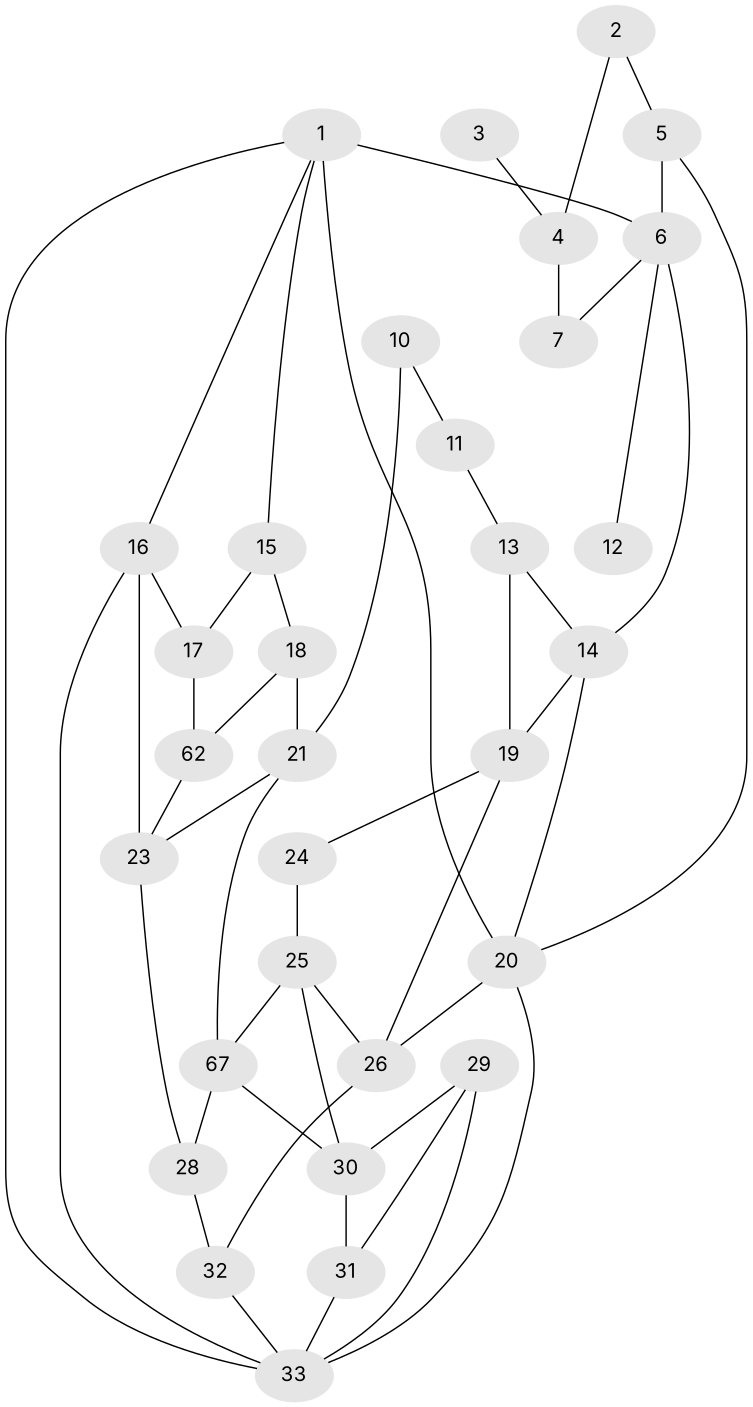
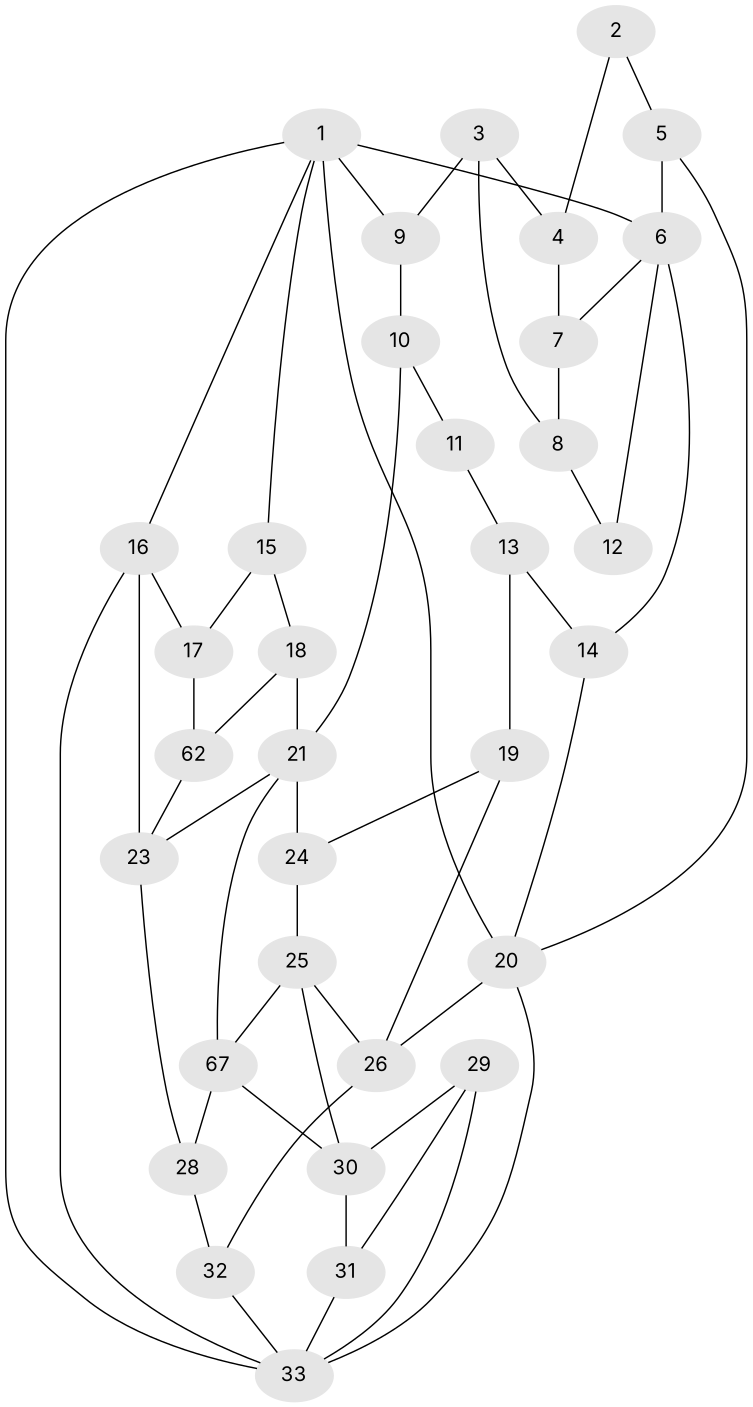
none -> (401, 238)
none -> (559, 445)
(549, 704) -> none
none -> (297, 807)
